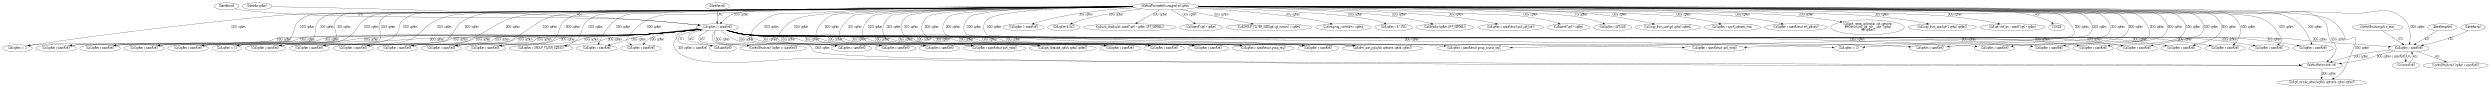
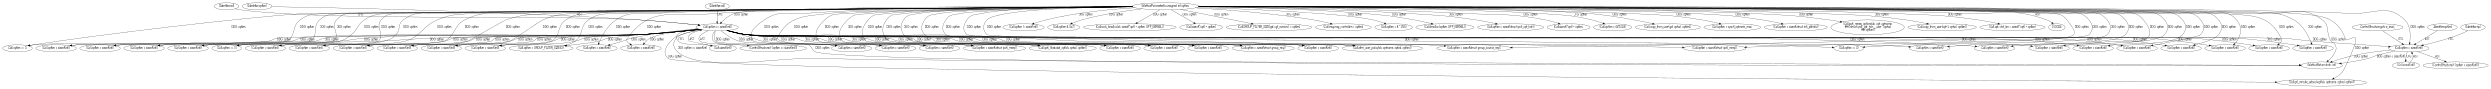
(2322, 73) -> (1445, 76)
